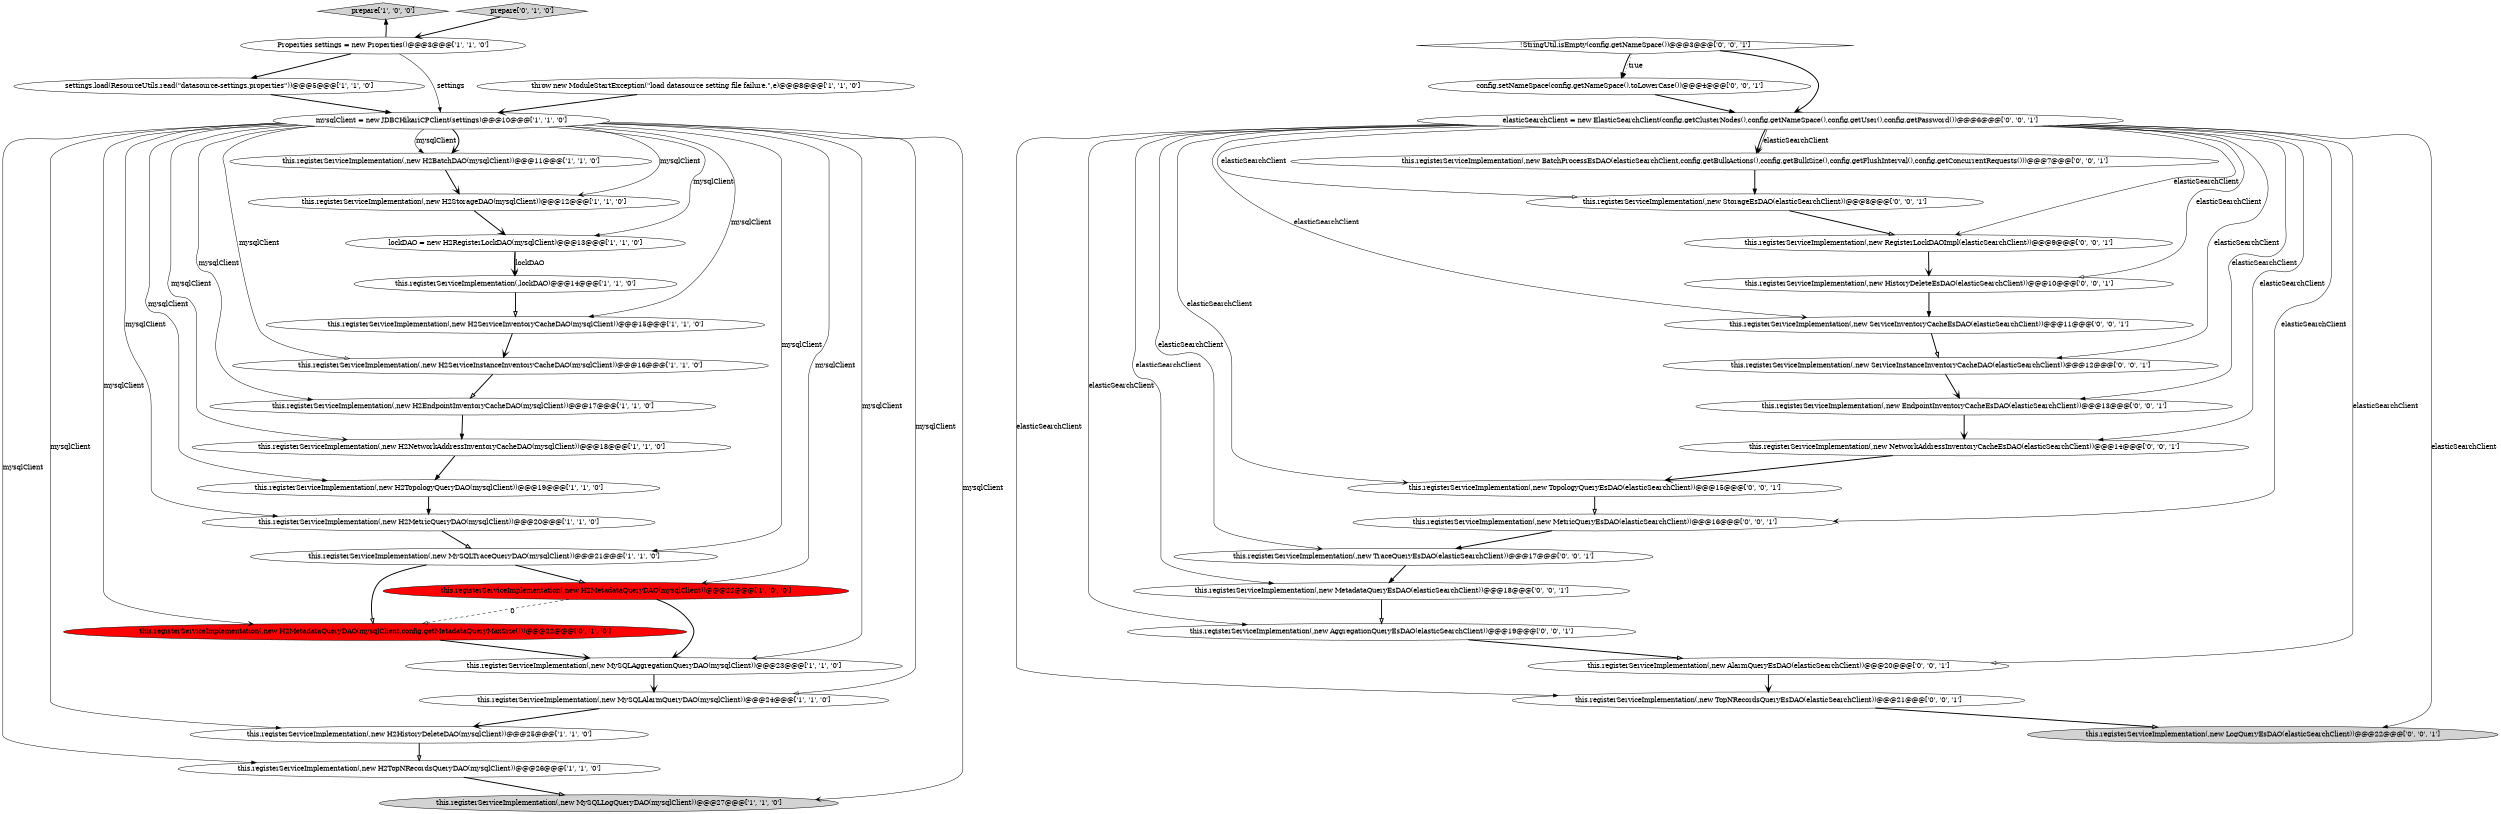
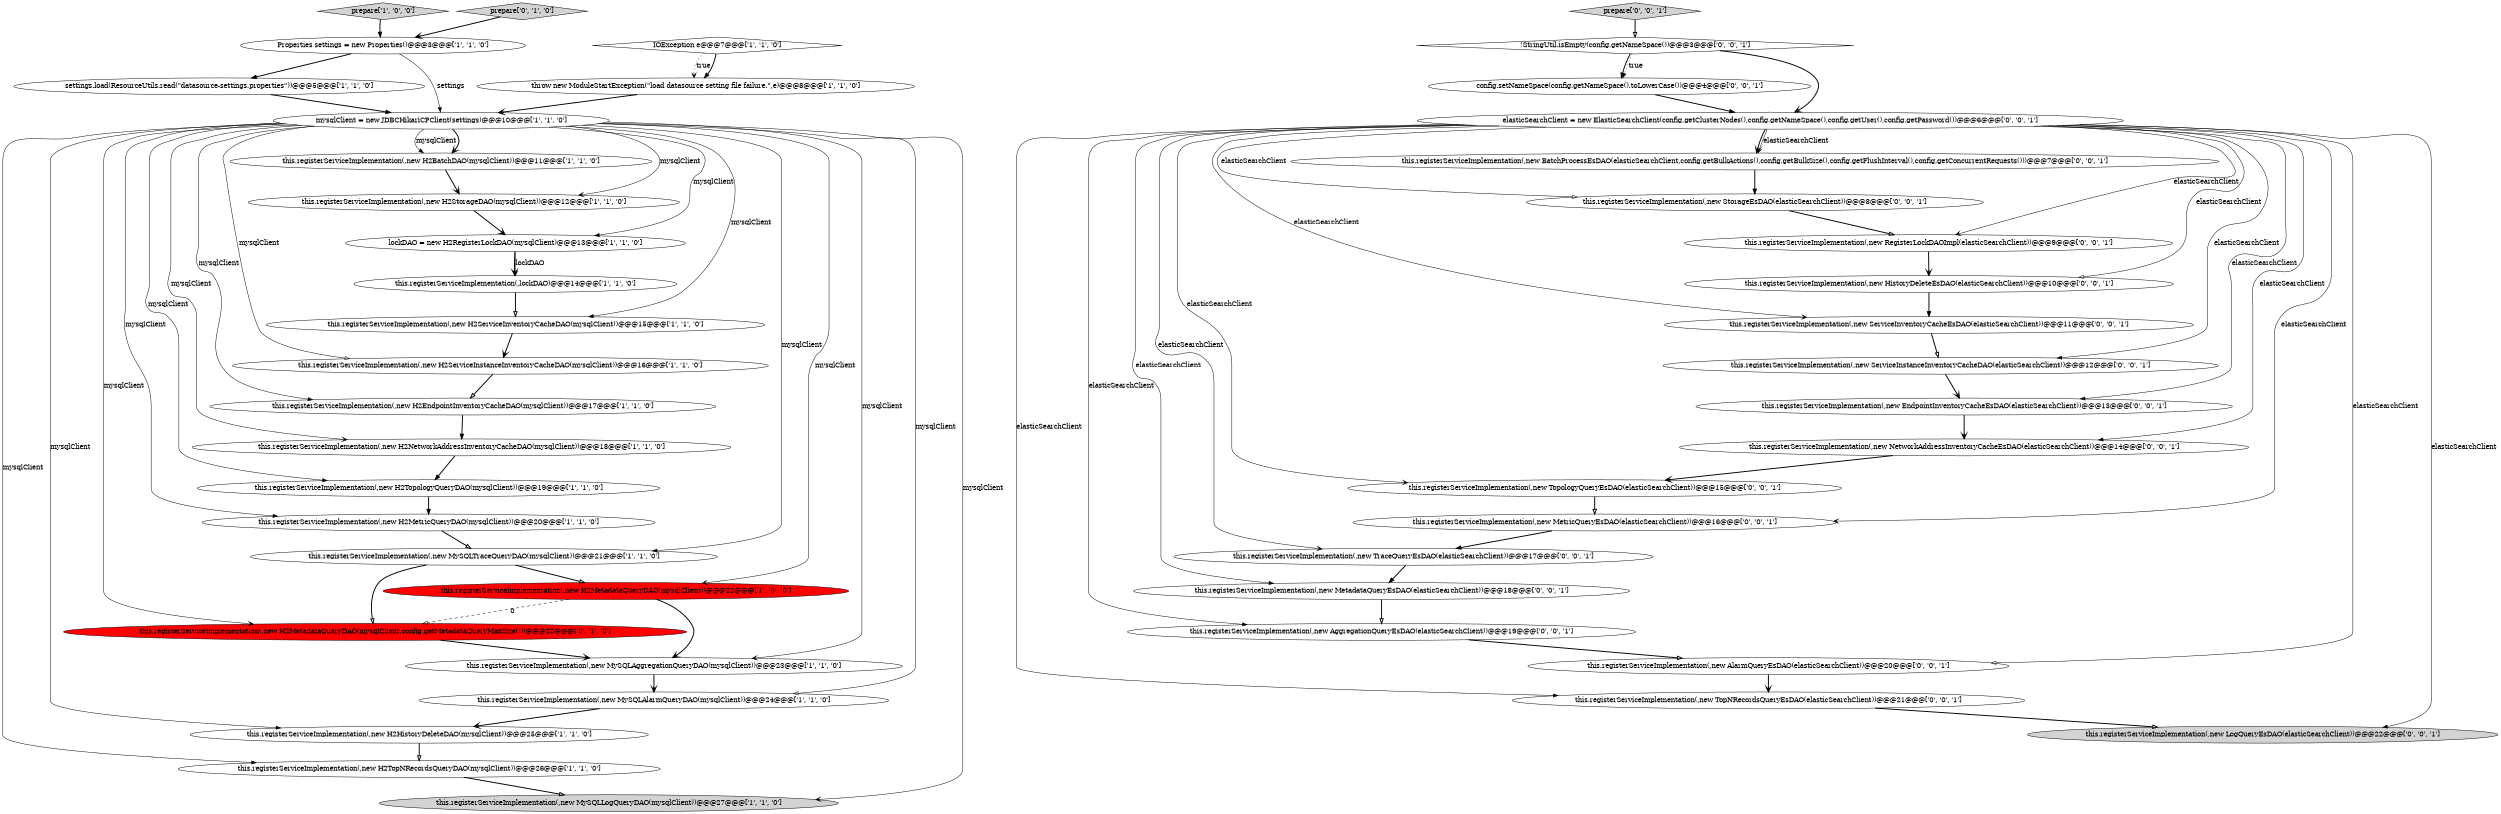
none -> (1635, 11)
(386, 31) -> (380, 26)
none -> (717, 46)
